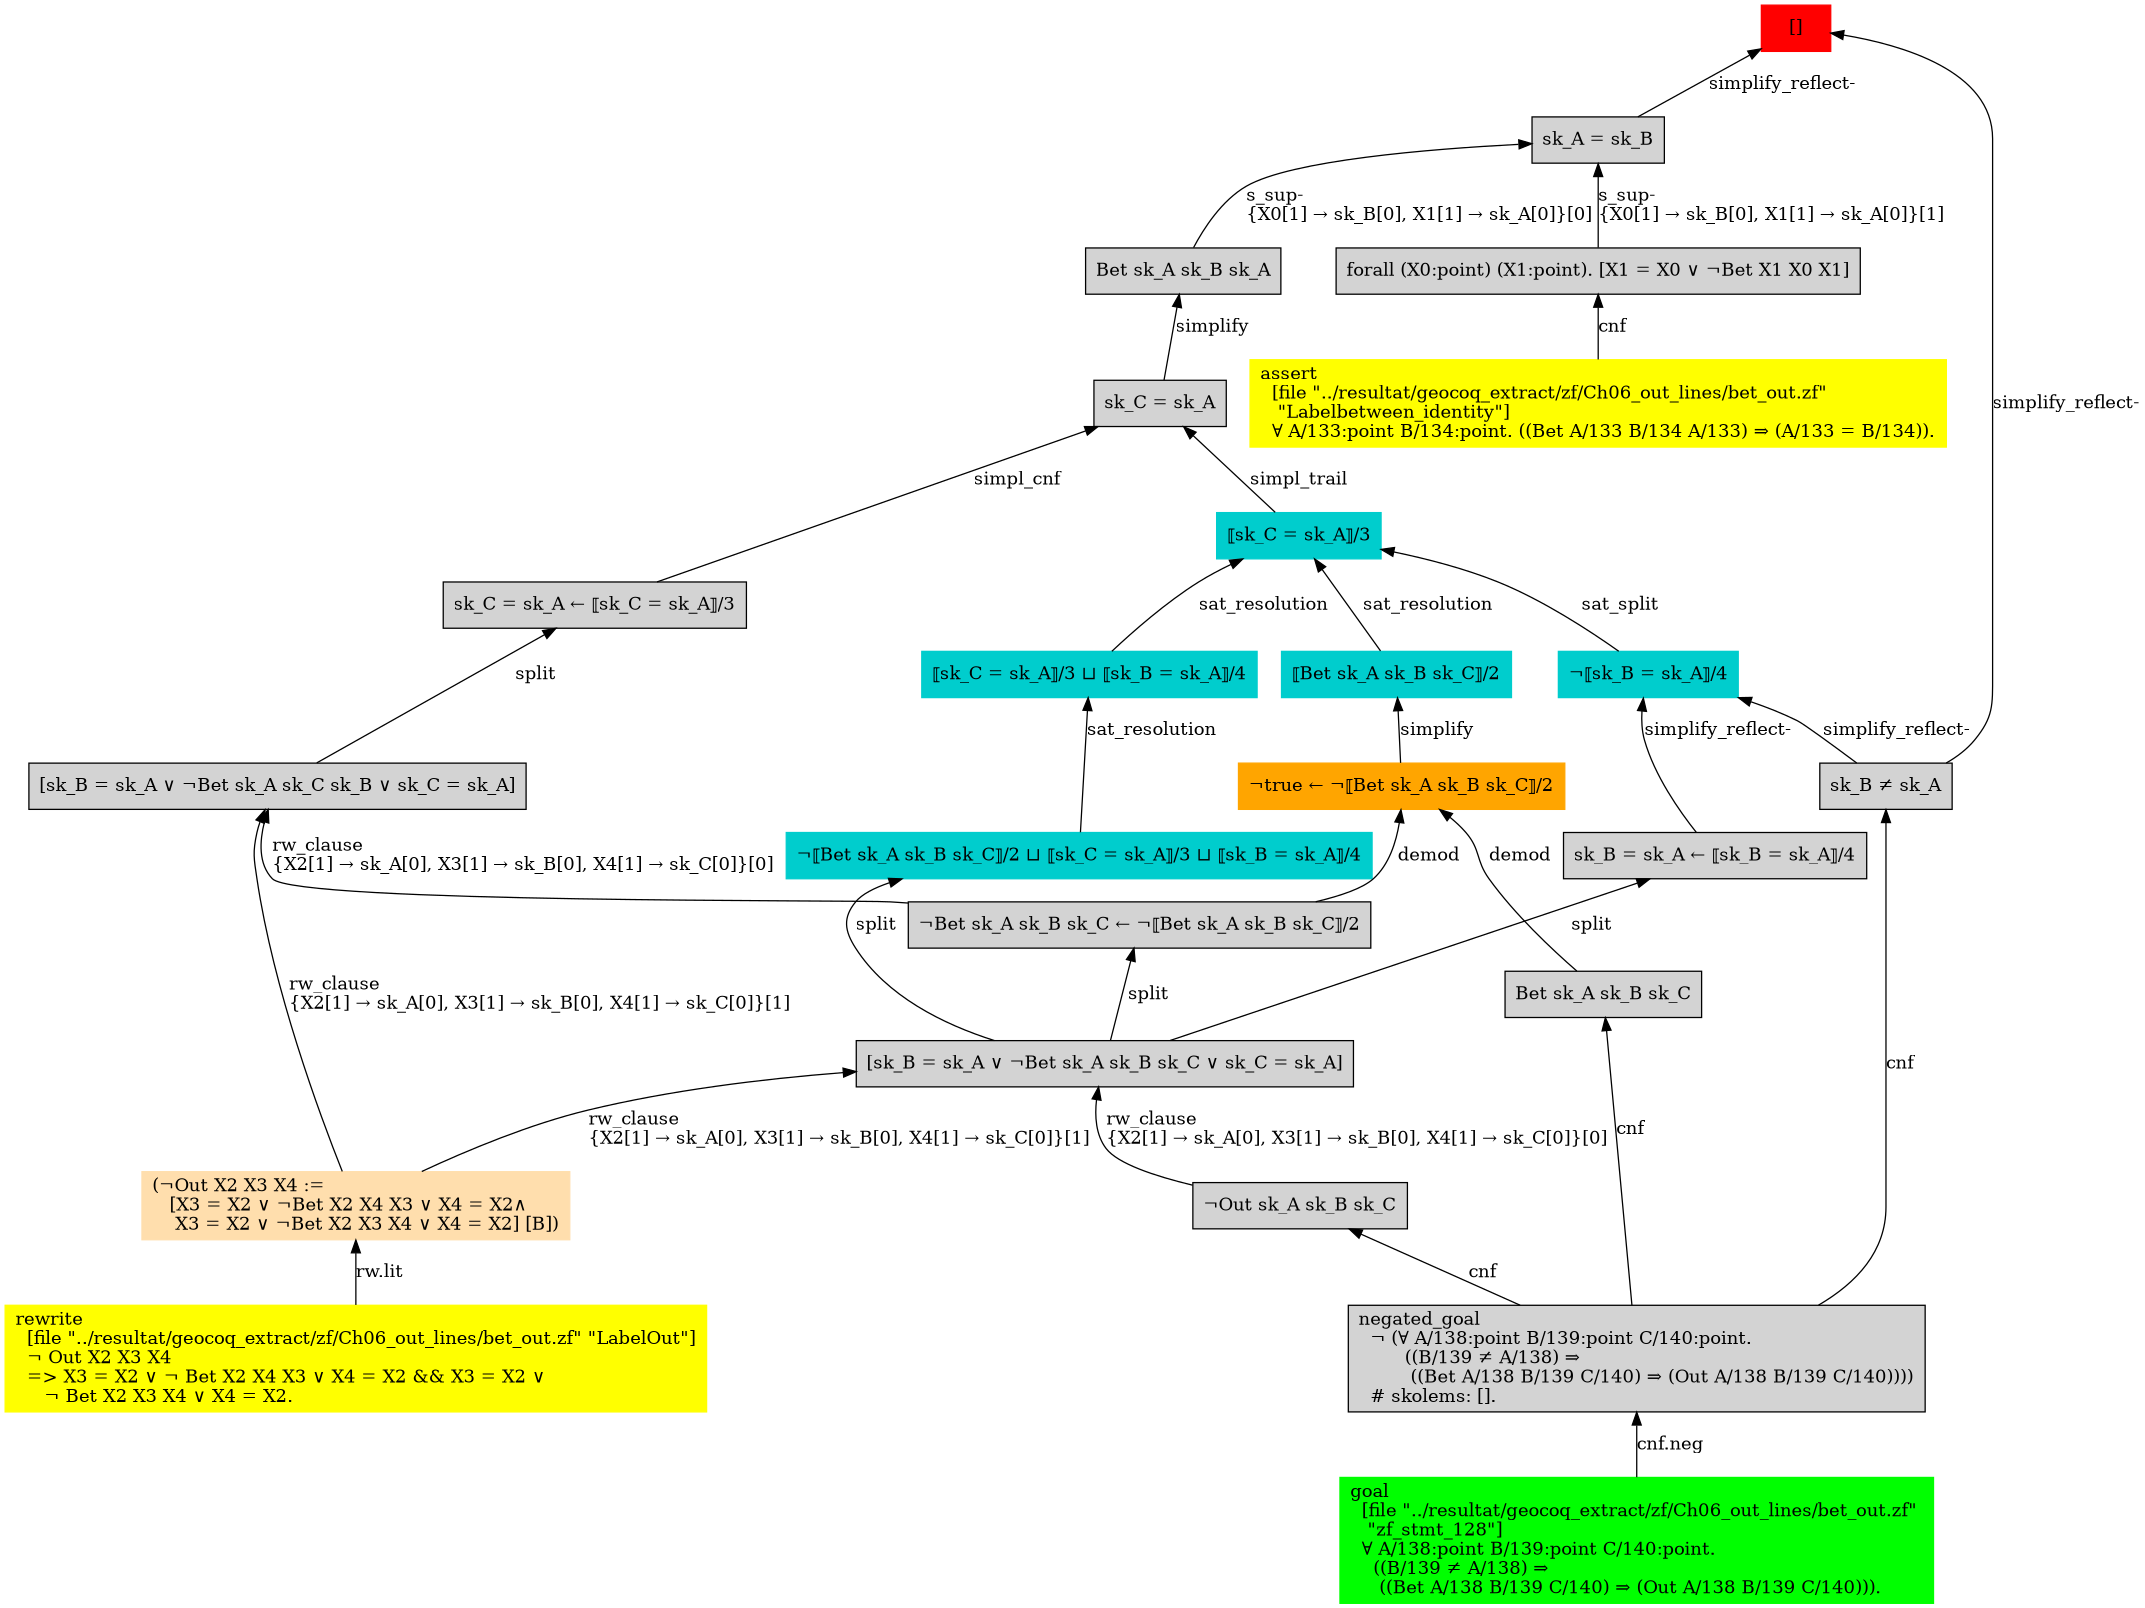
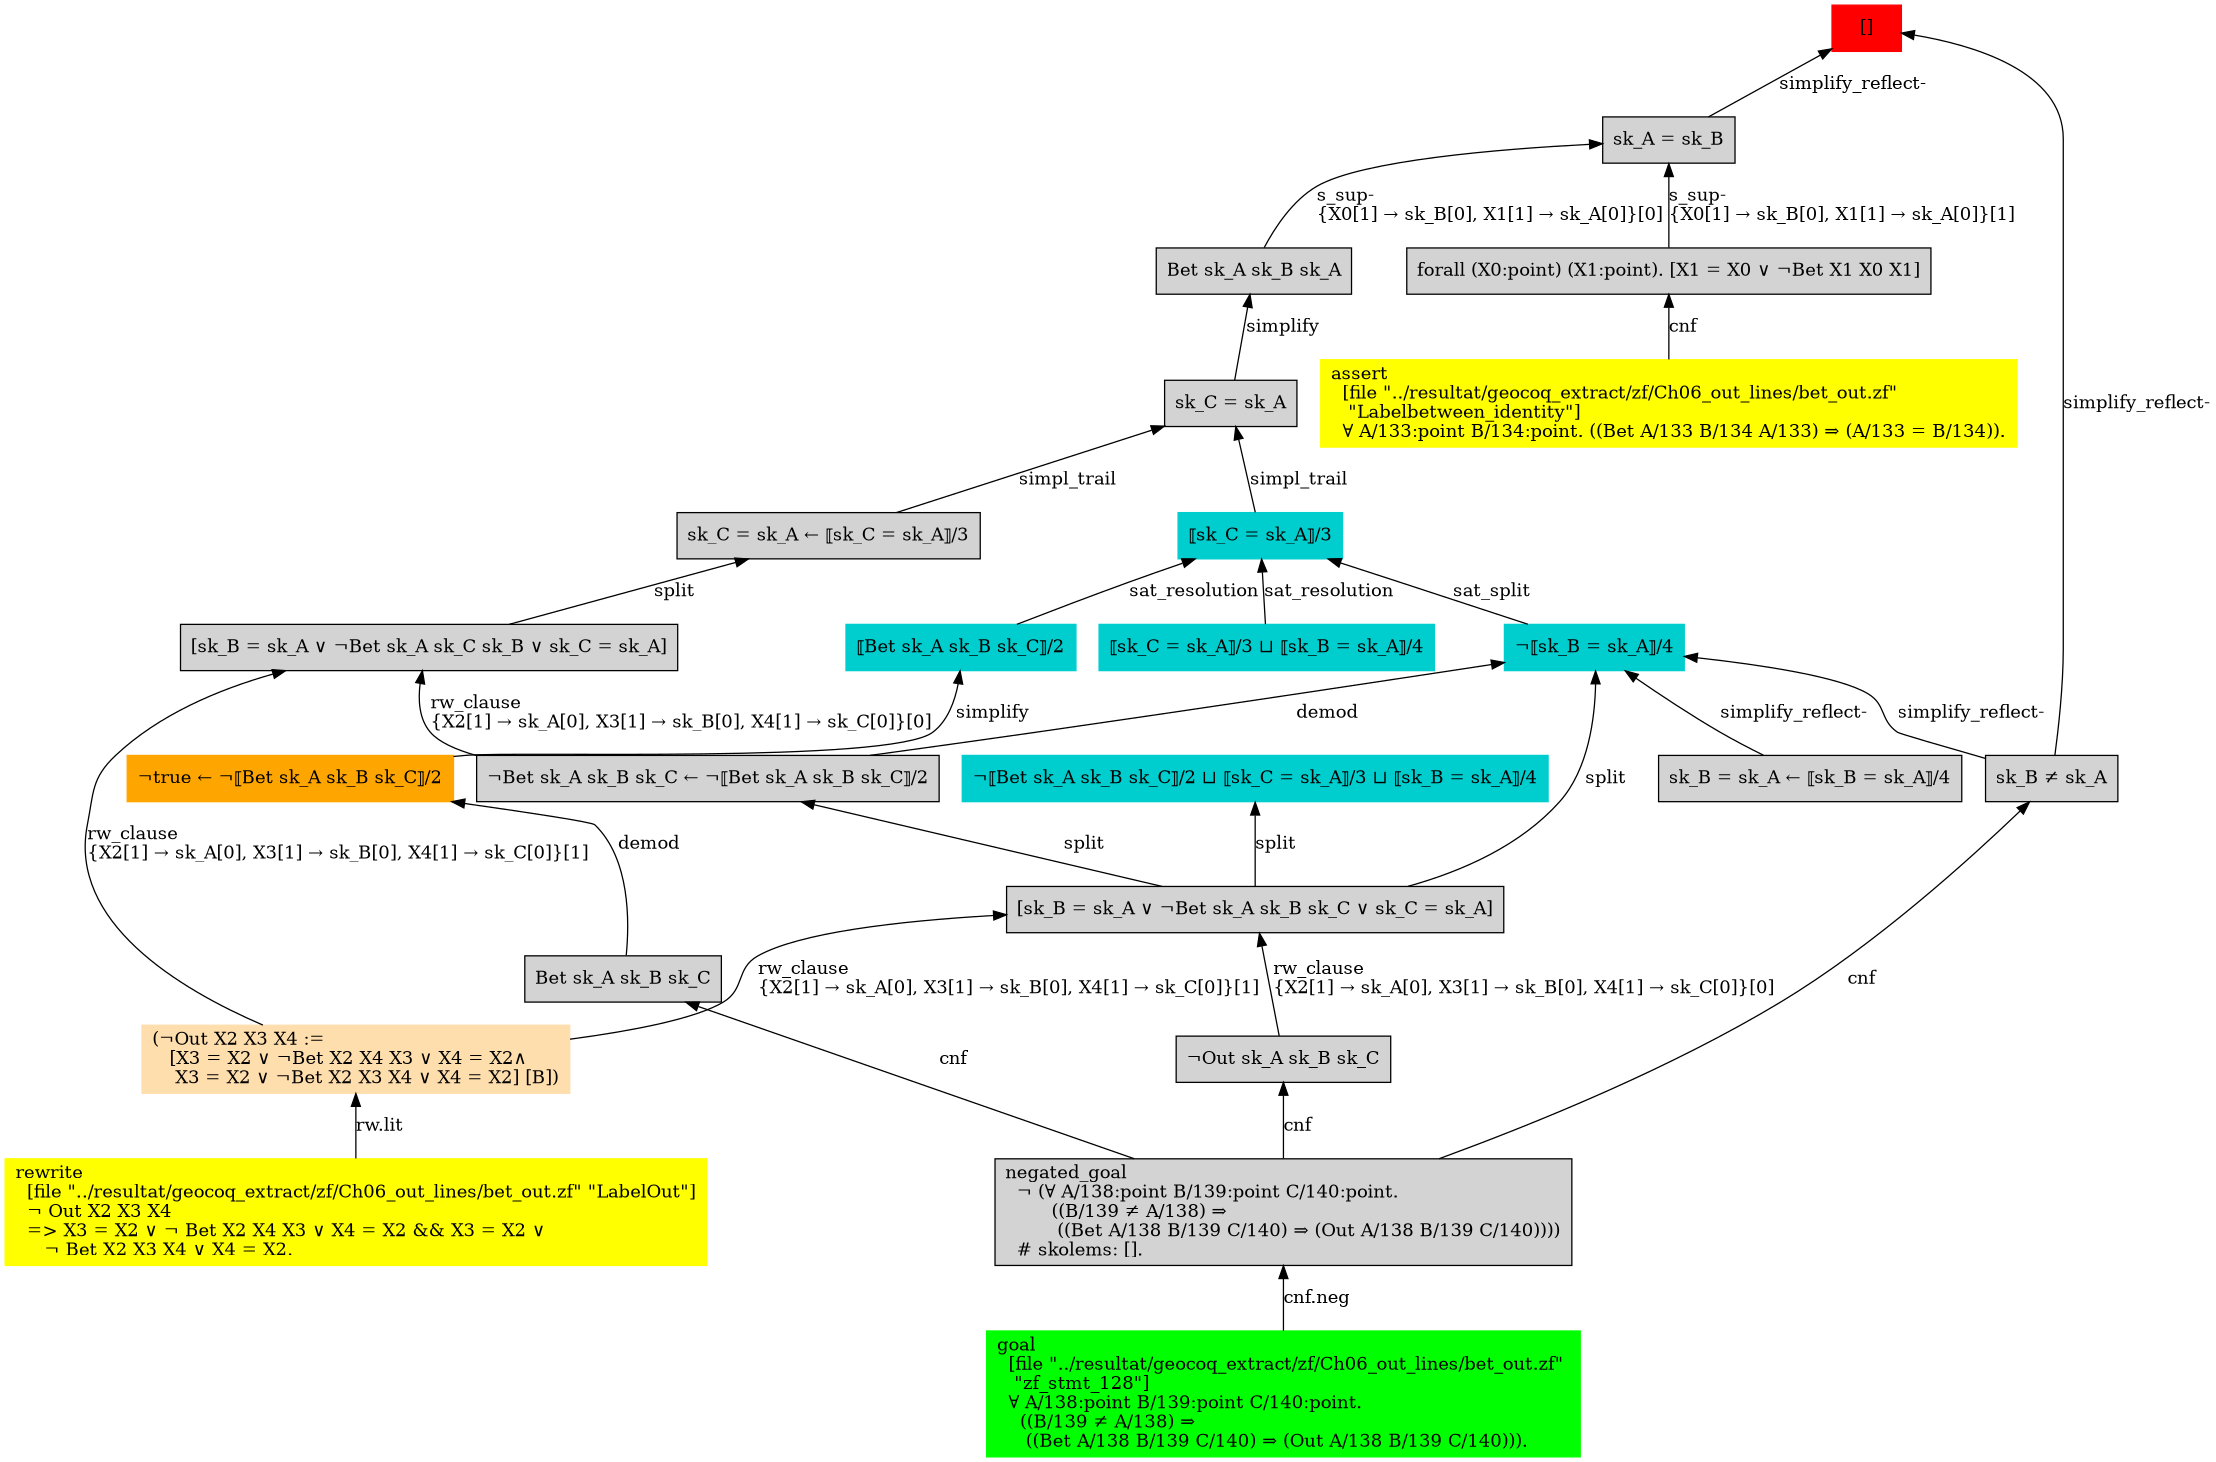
(1018, 480) -> (1068, 480)
(1084, 772) -> none
(1373, 879) -> (1181, 711)
(1404, 962) -> (1542, 819)
